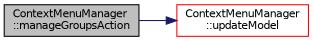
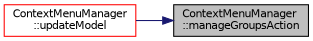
(153, 21) -> (149, 21)
